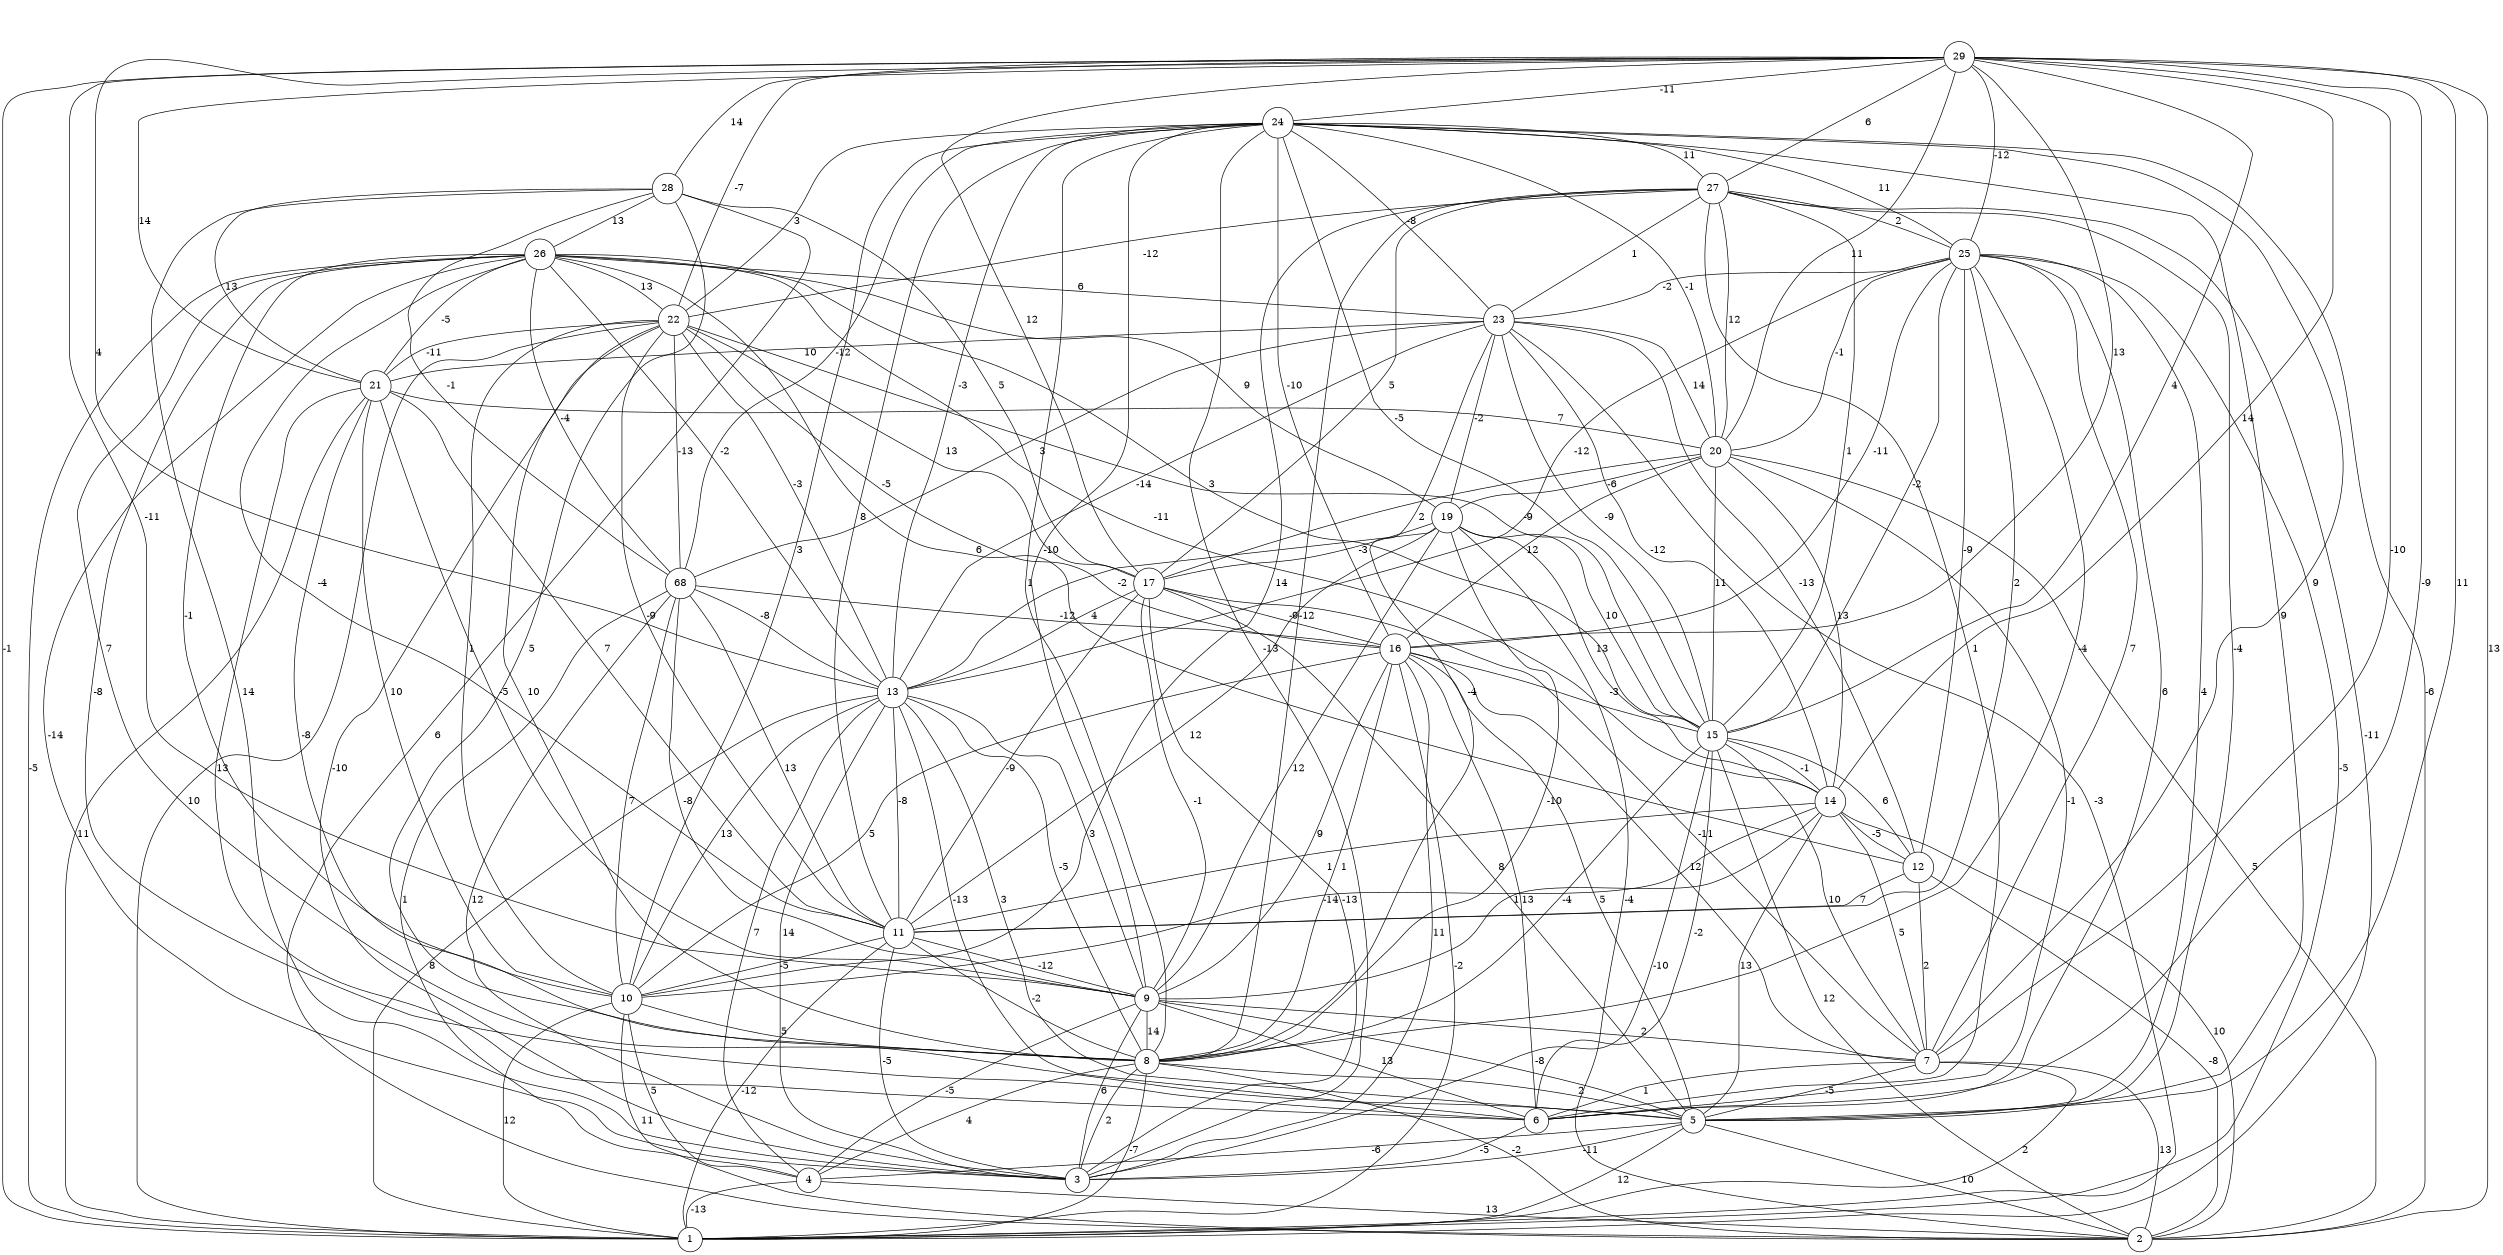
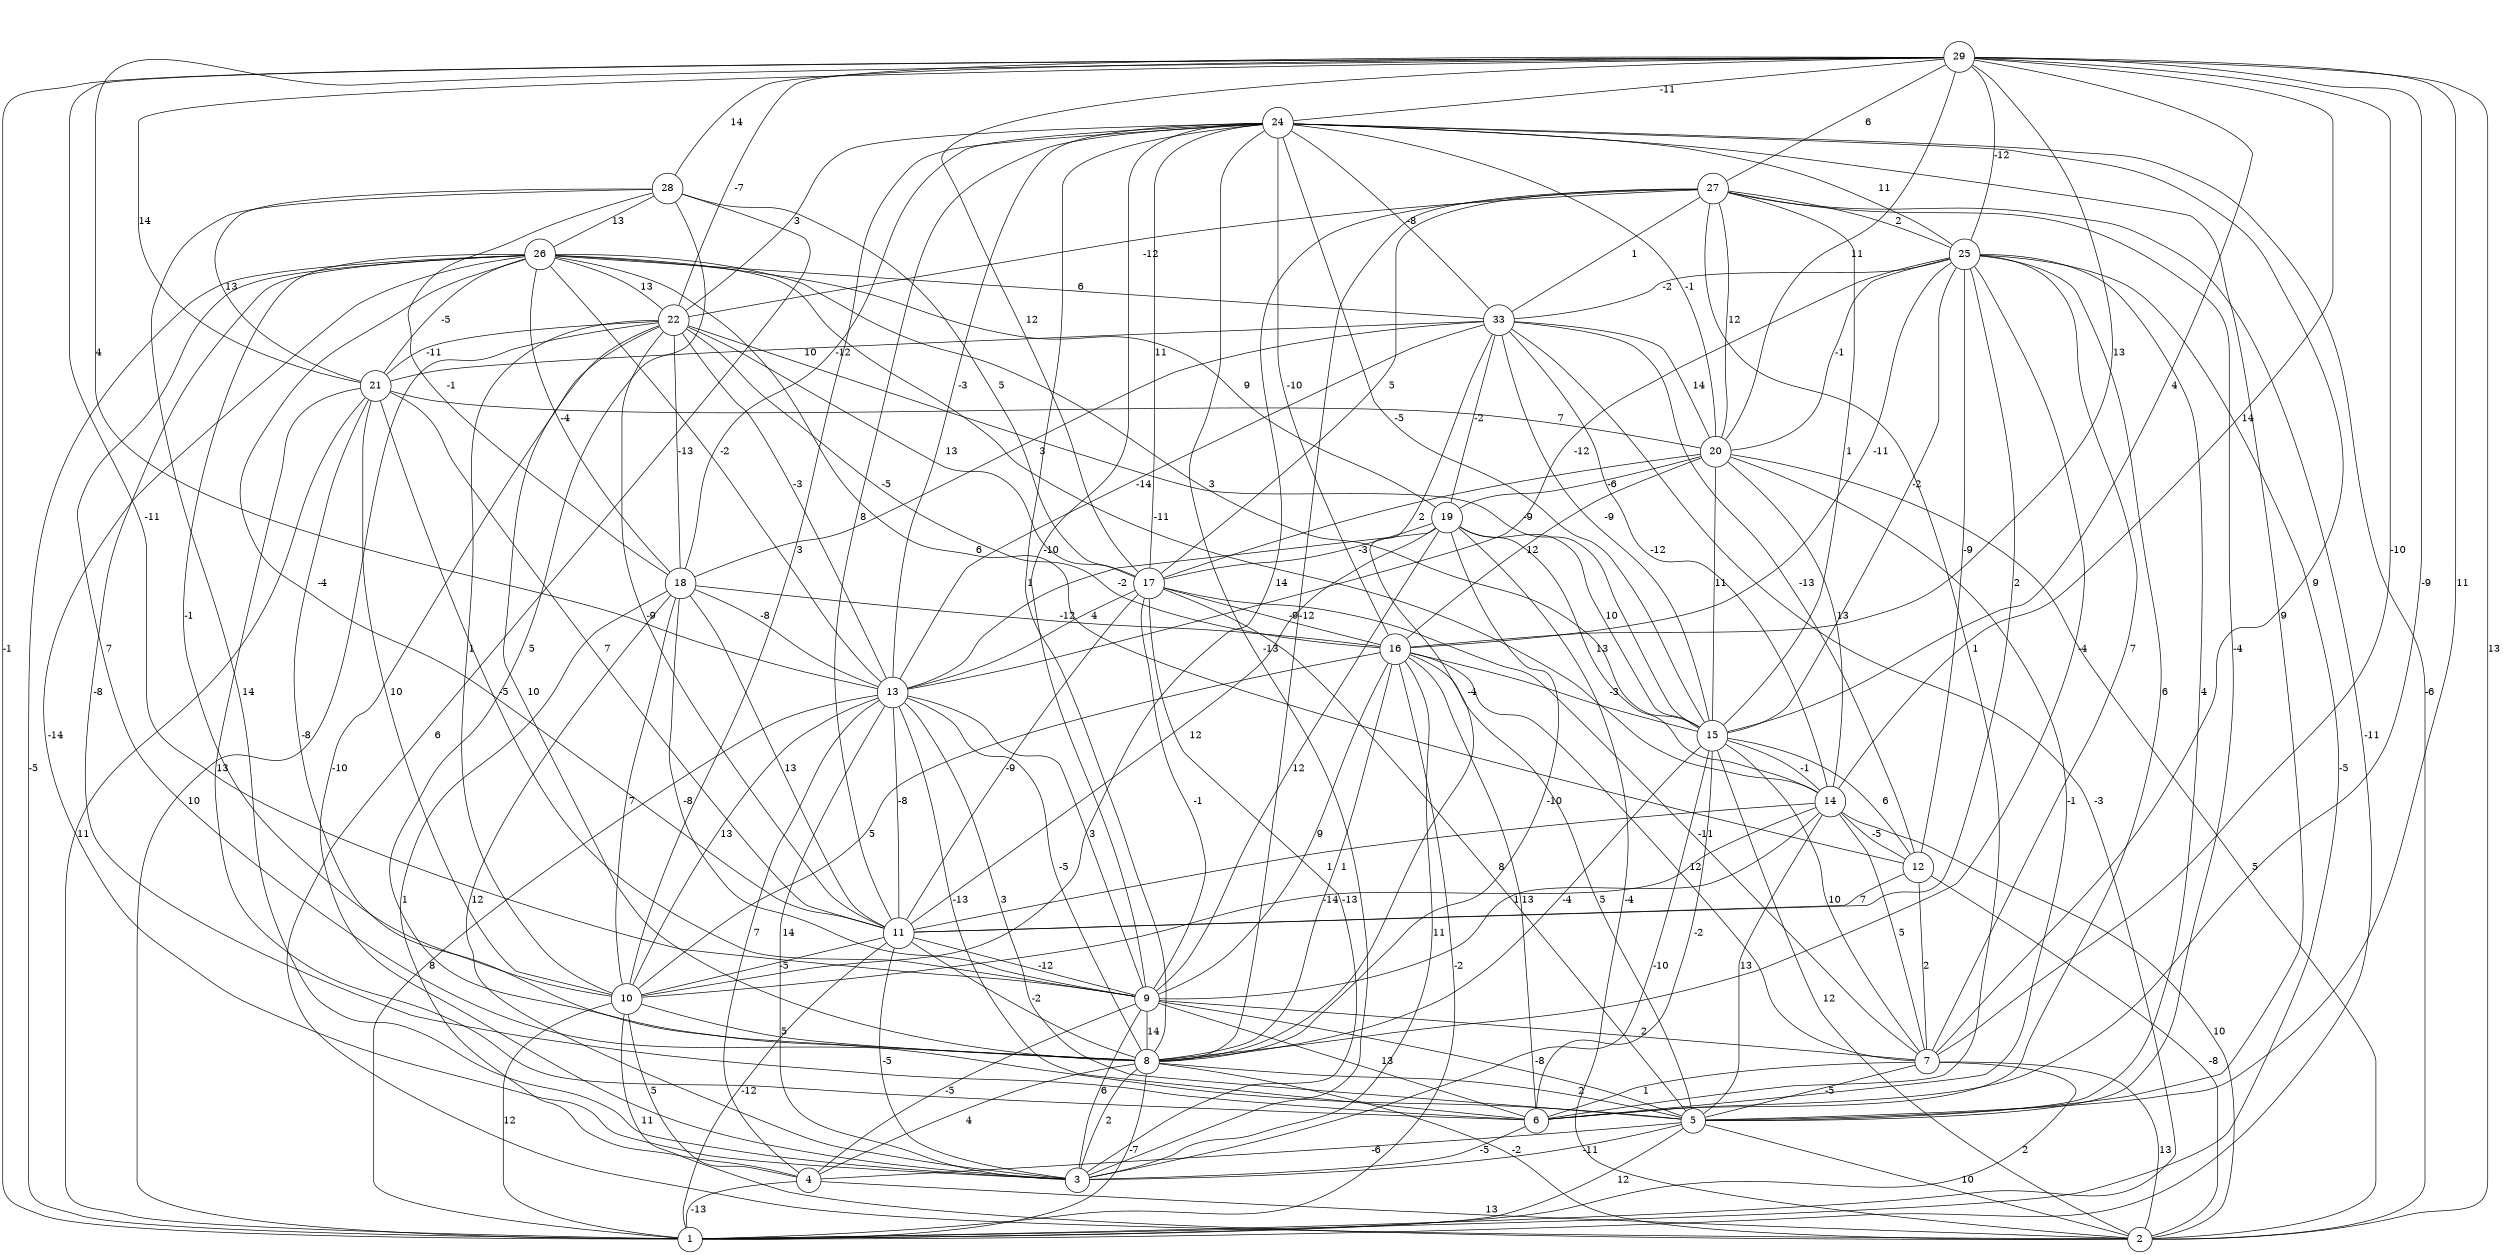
(1503, 128) -> (1155, 310)
(1499, 320) -> (1499, 320)
(681, 583) -> (681, 583)
